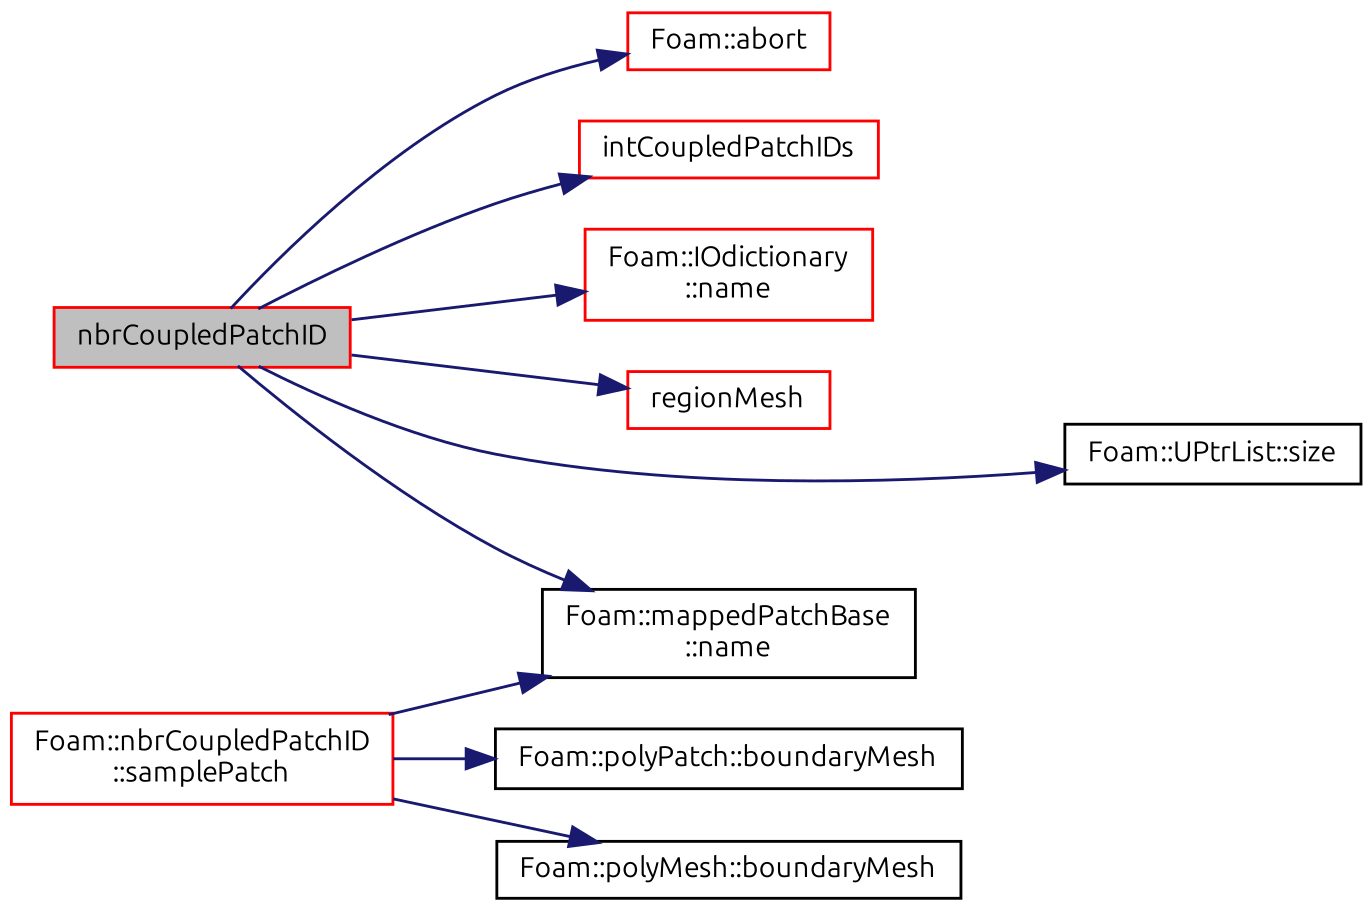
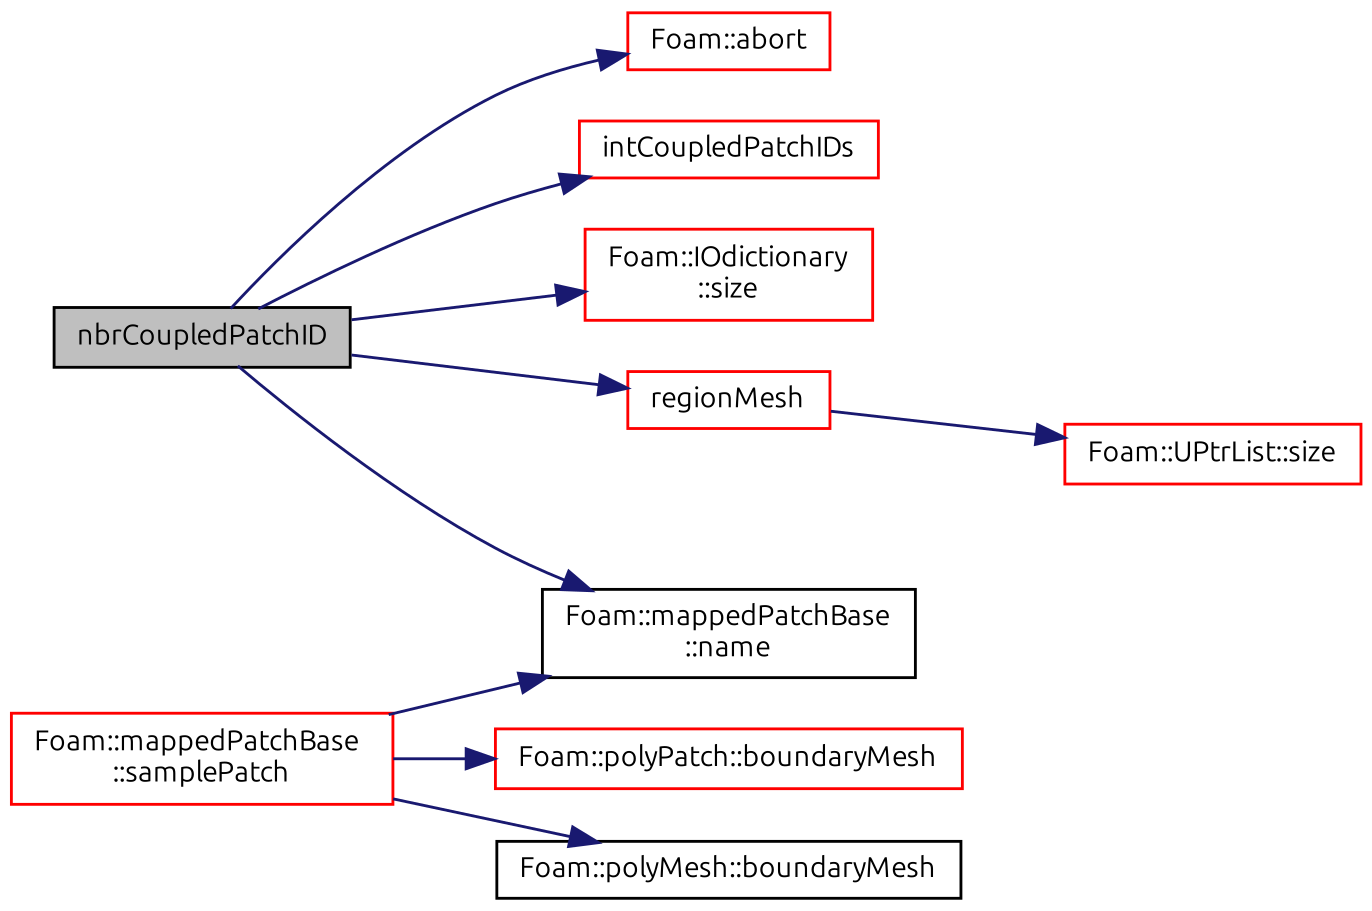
(729, 275) -> (729, 275)
(202, 337) -> (202, 337)
(1213, 454) -> (1213, 454)
(638, 474) -> (933, 423)
(202, 759) -> (202, 759)
(729, 759) -> (729, 759)
